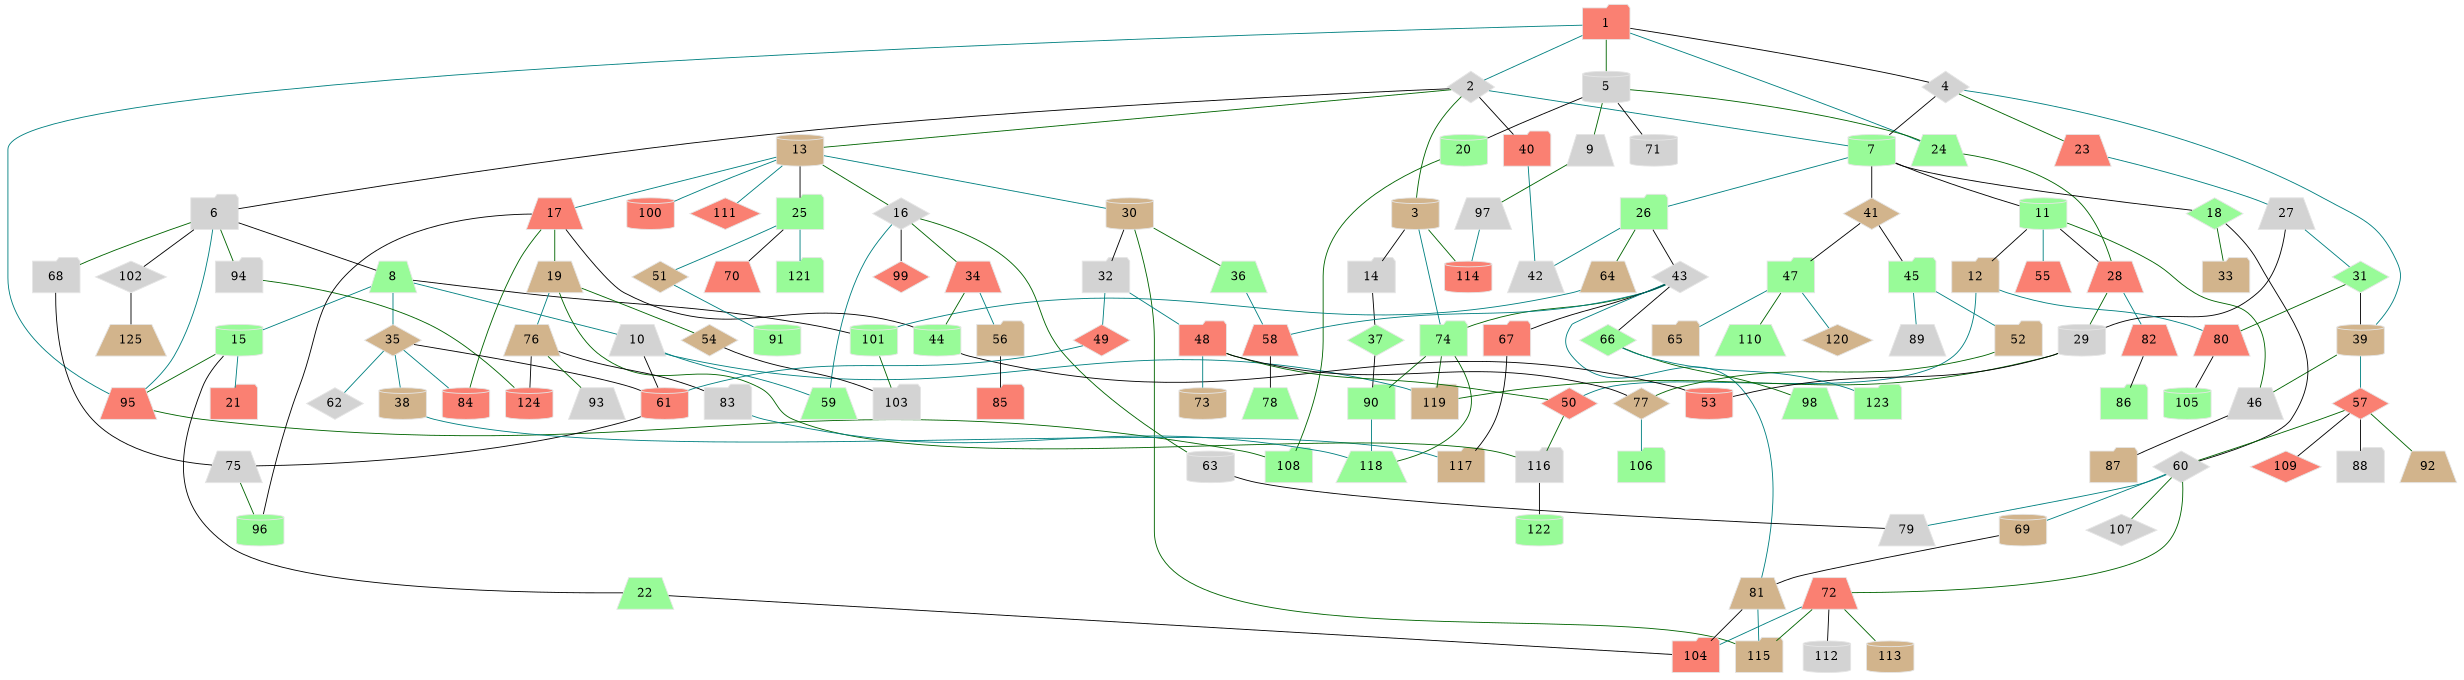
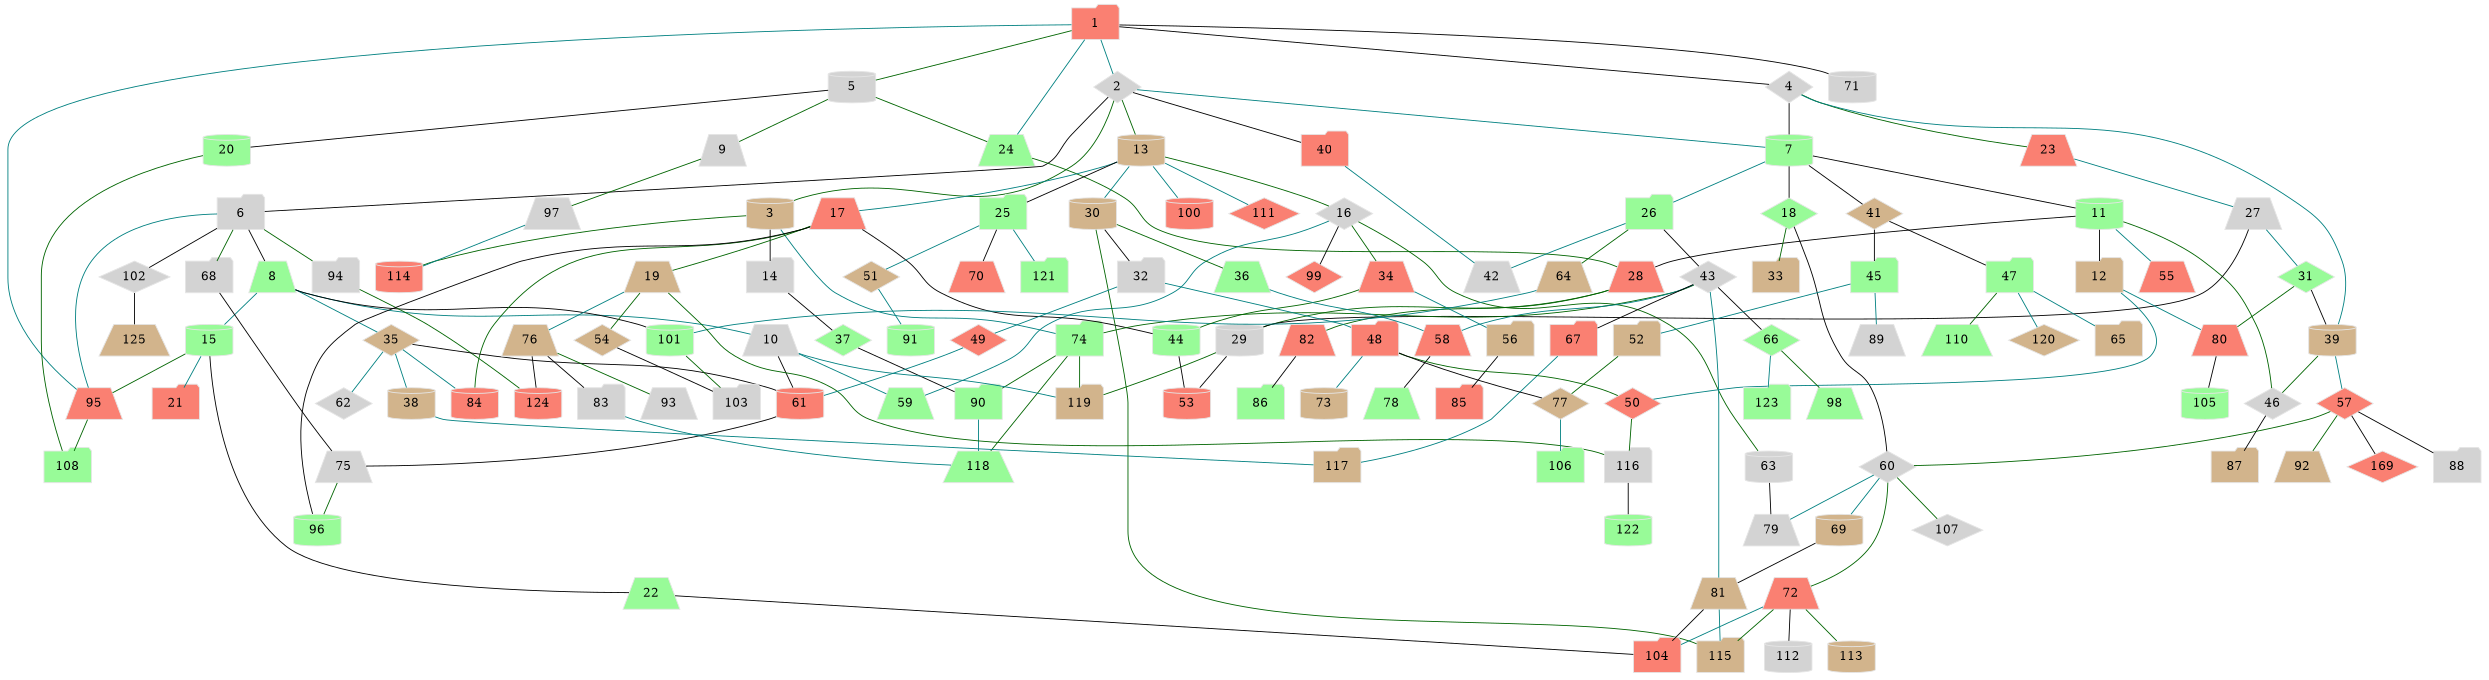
(1630, 119) -> (1475, 36)
(2132, 307) -> (1467, 309)
(2255, 404) -> (2273, 404)
(1500, 406) -> (1471, 430)
(2286, 467) -> (2383, 467)
